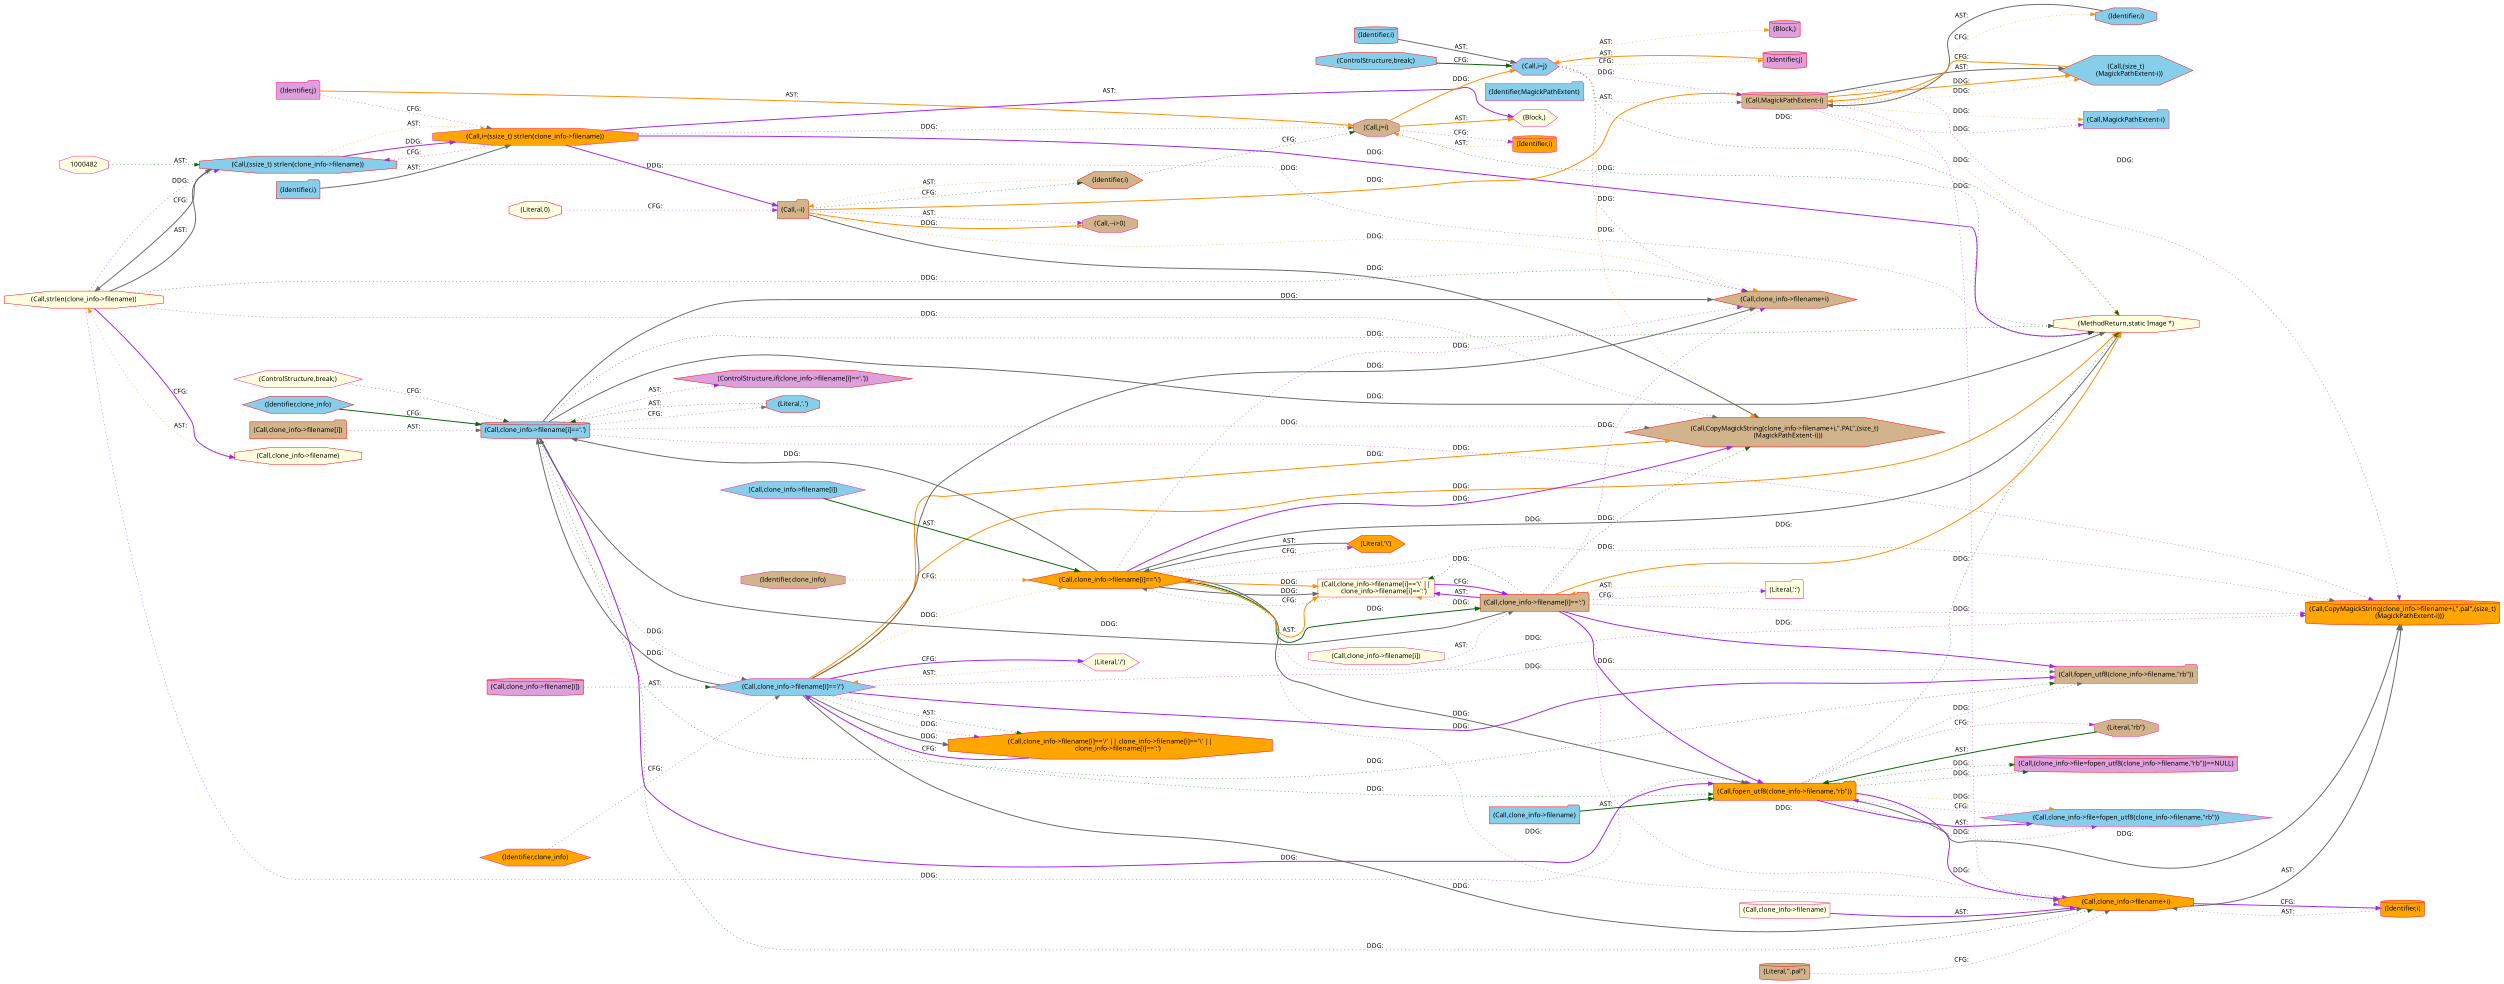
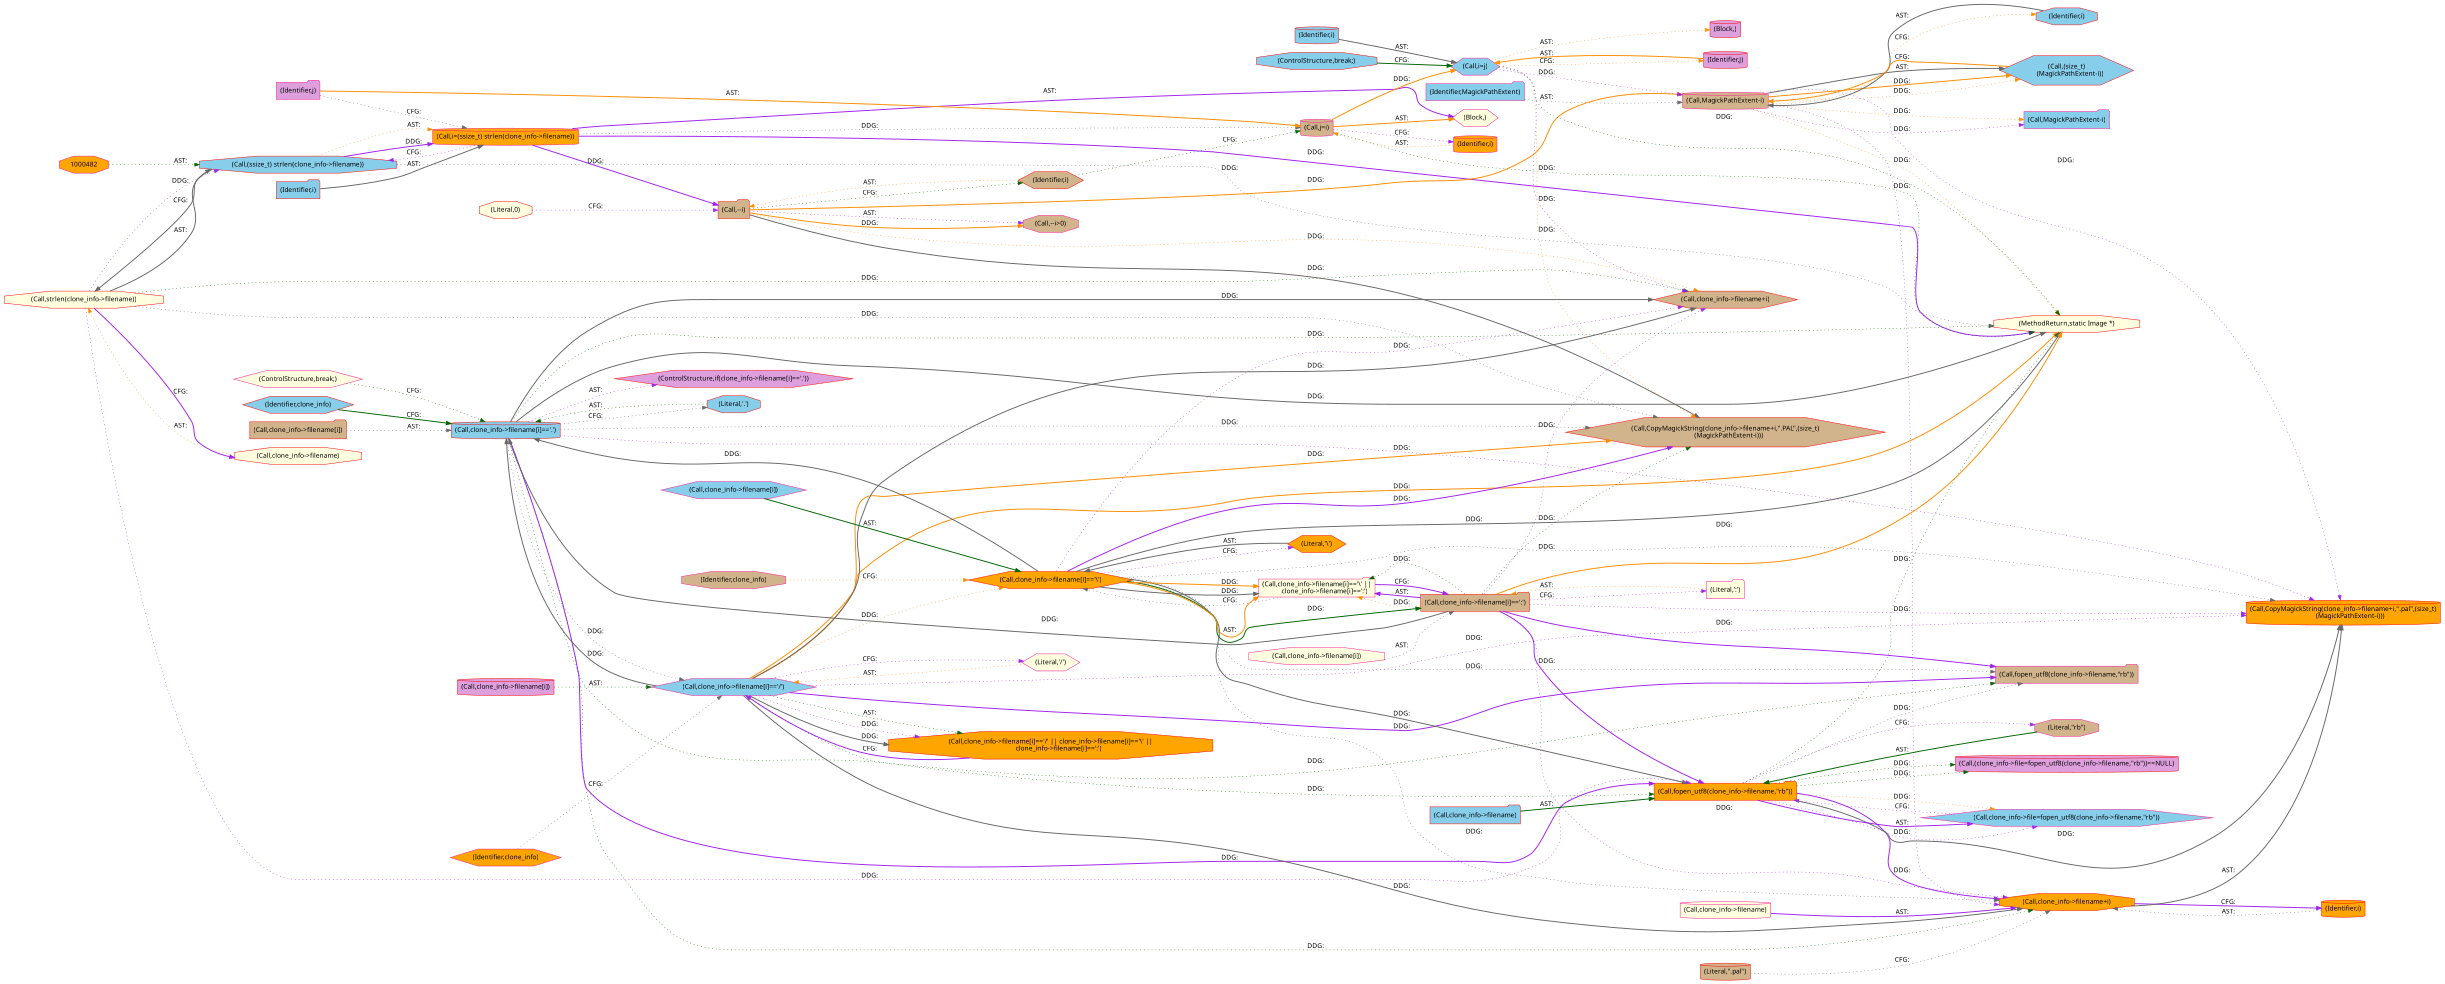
(1376, 128) -> (1317, 128)
(535, 137) -> (506, 137)
(84, 165) -> (84, 165)
(954, 661) -> (894, 661)
